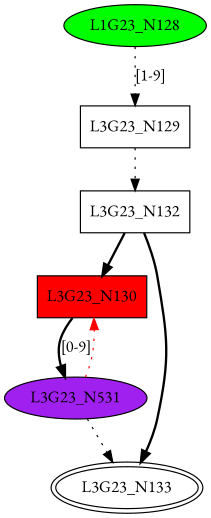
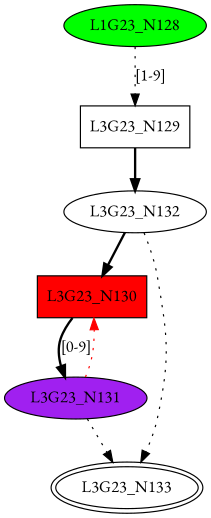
(135, 164) -> (135, 164)
(135, 212) -> (135, 212)
(166, 342) -> (166, 342)
(76, 398) -> (76, 398)
